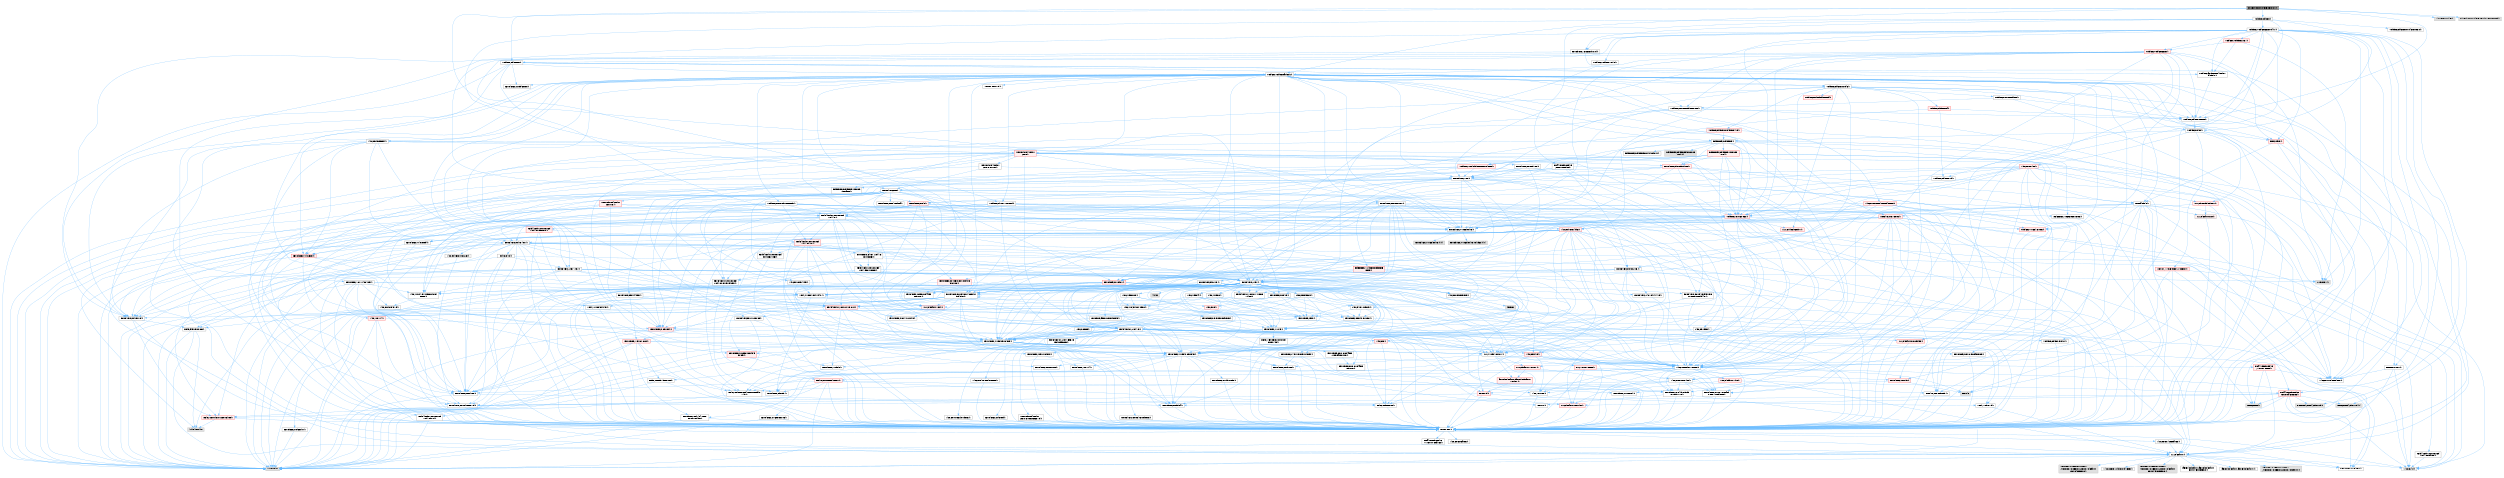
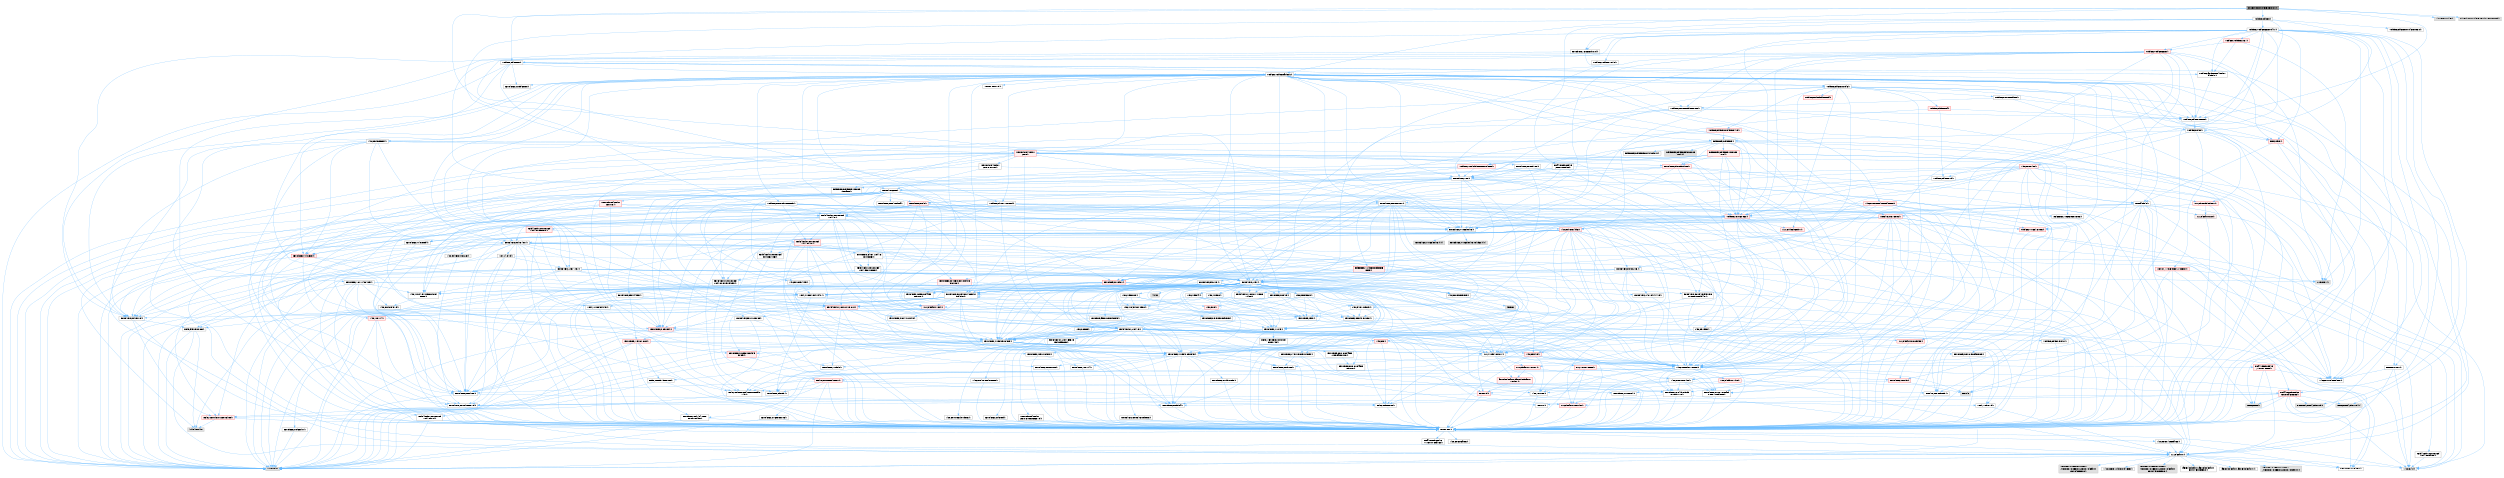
(1593, 199) -> (1495, 194)
(506, 256) -> (506, 256)
